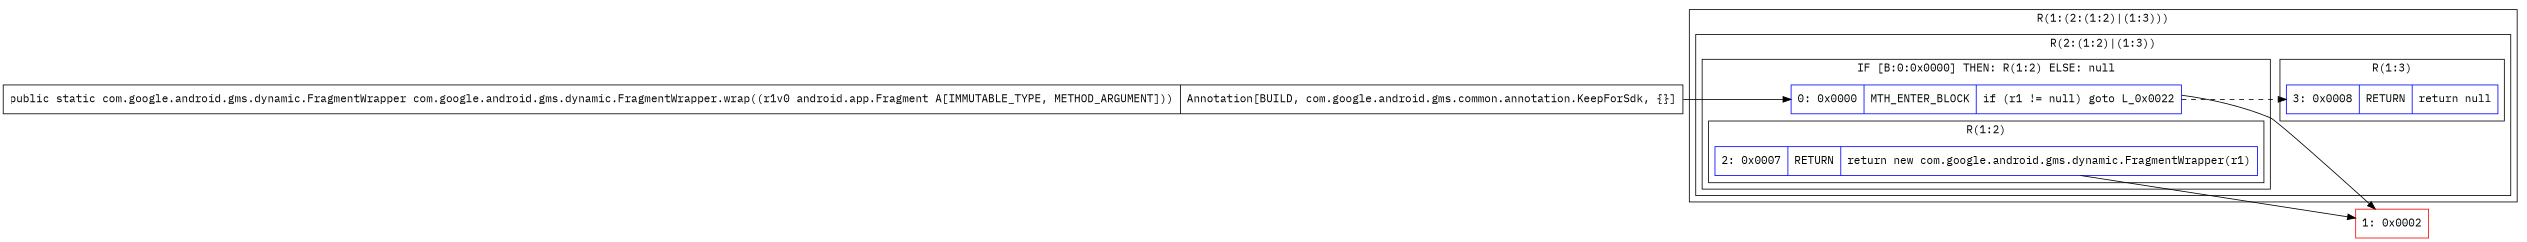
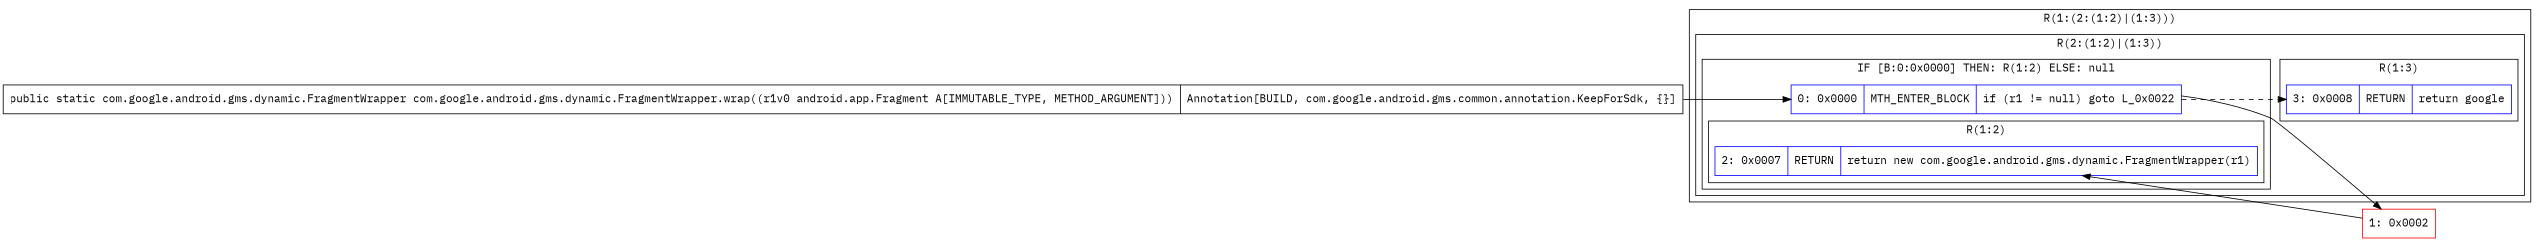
(2455, 99) -> (2462, 99)
(2214, 196) -> (2288, 207)
